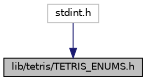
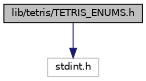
(73, 36) -> (73, 36)
